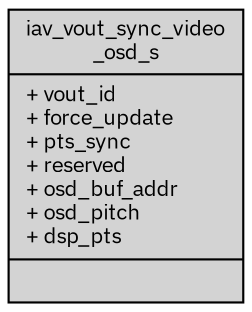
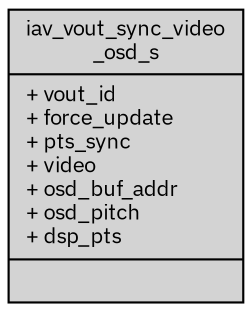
(76, 166) -> (61, 166)
